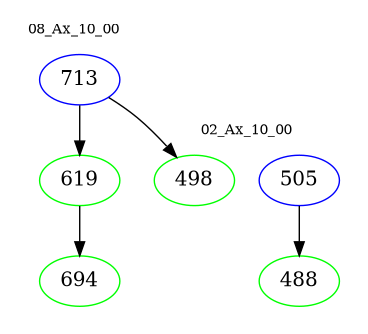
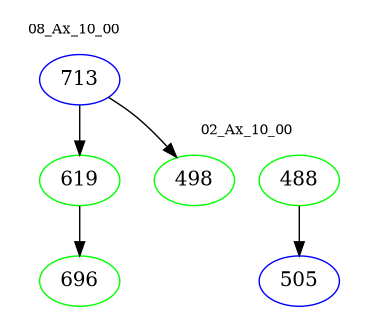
(299, 224) -> (299, 224)
(80, 281) -> (80, 281)
